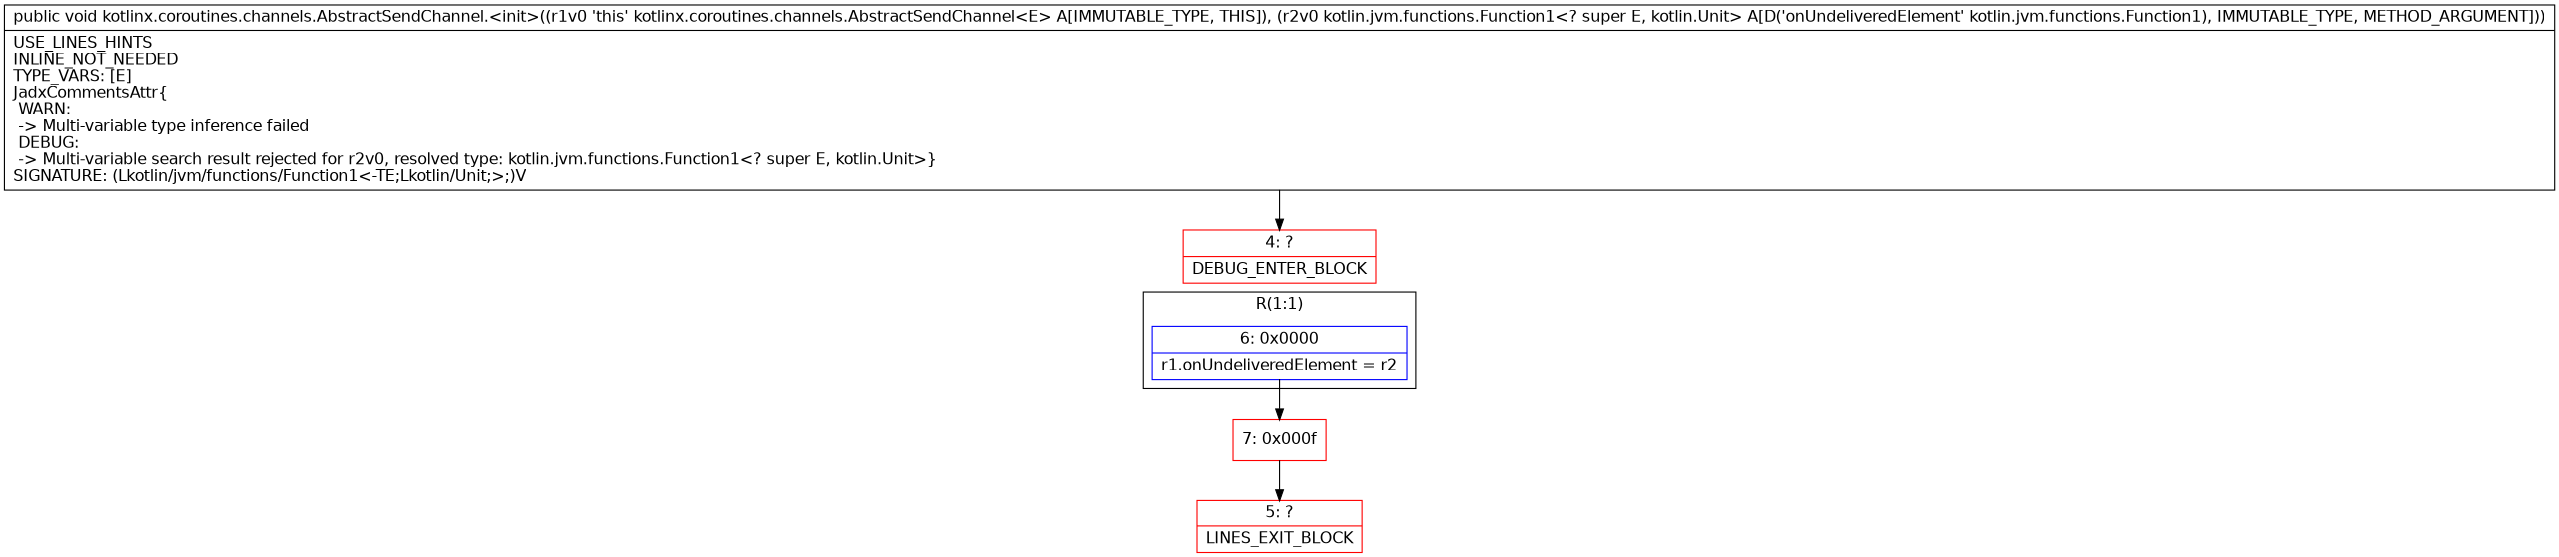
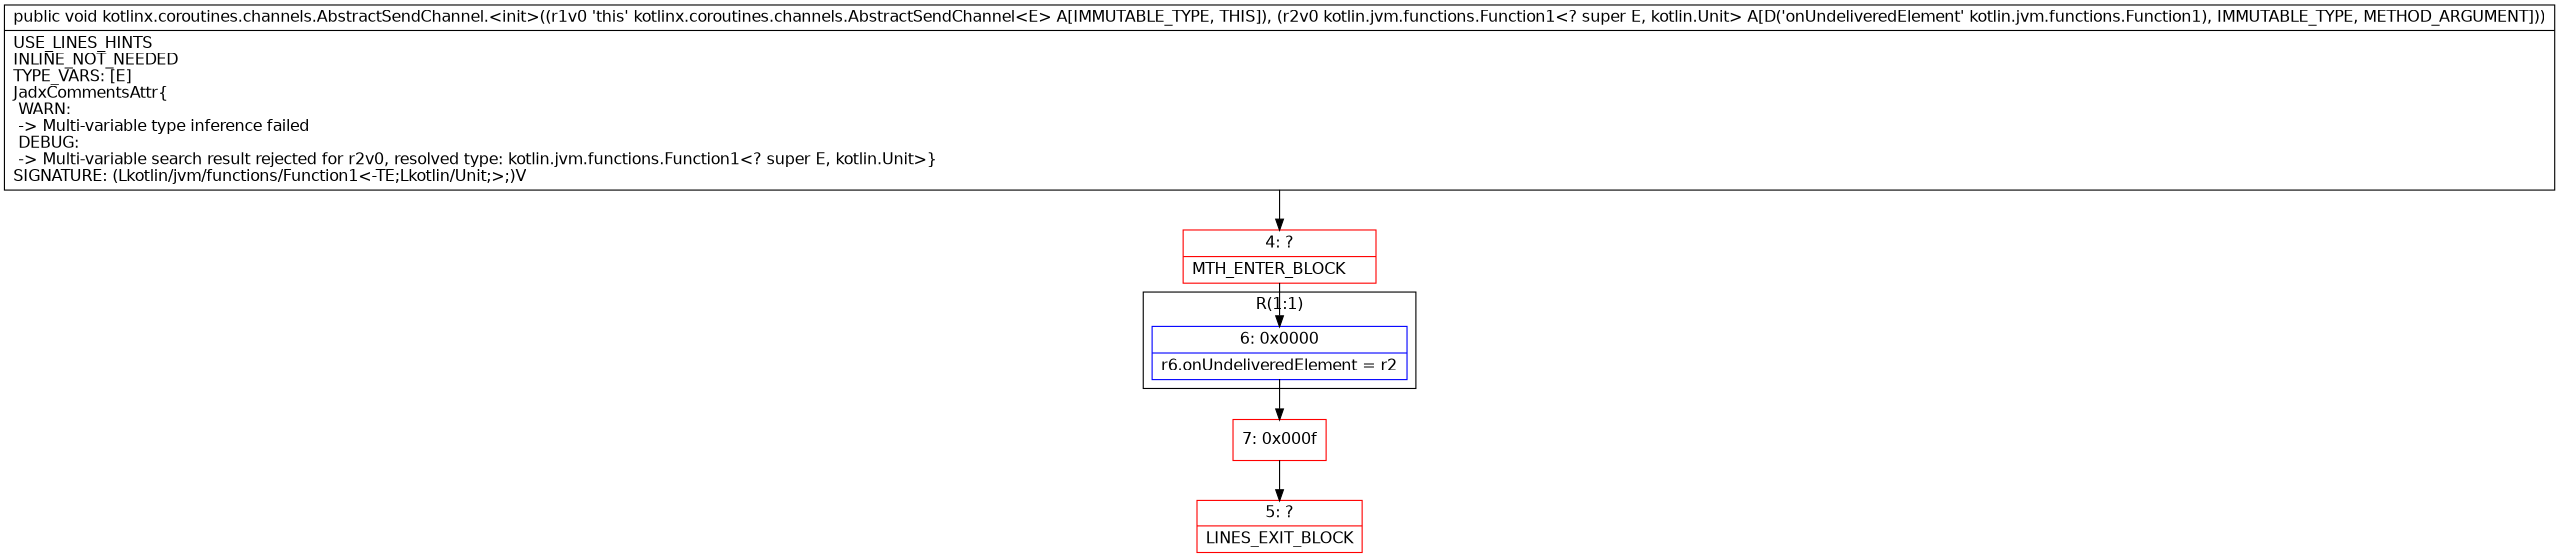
(1280, 269) -> (1269, 269)
none -> (1280, 299)
(1280, 366) -> (1280, 366)
